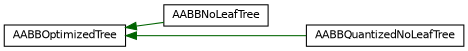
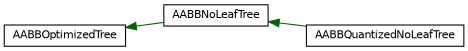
(221, 36) -> (293, 25)
